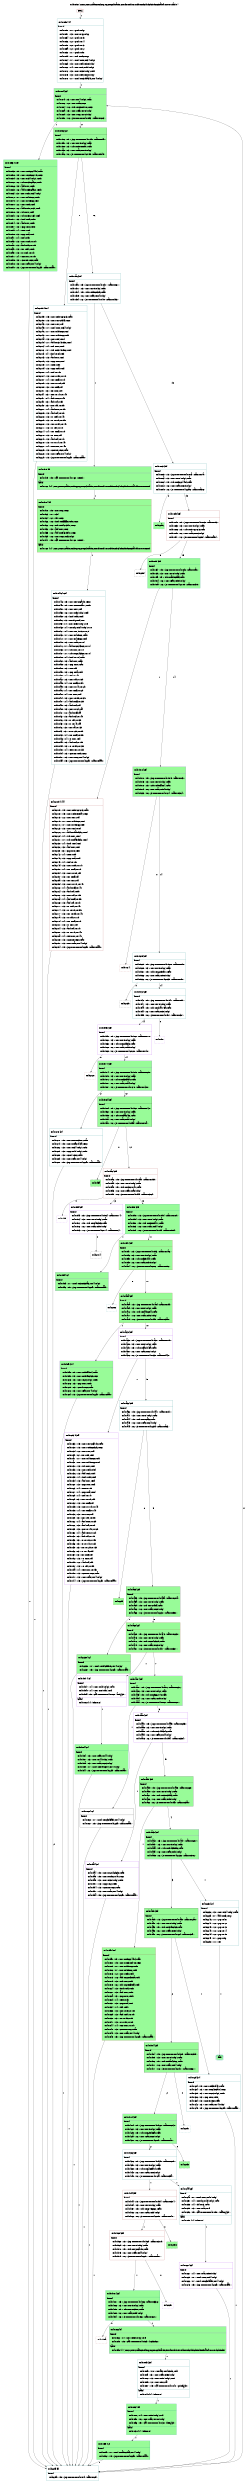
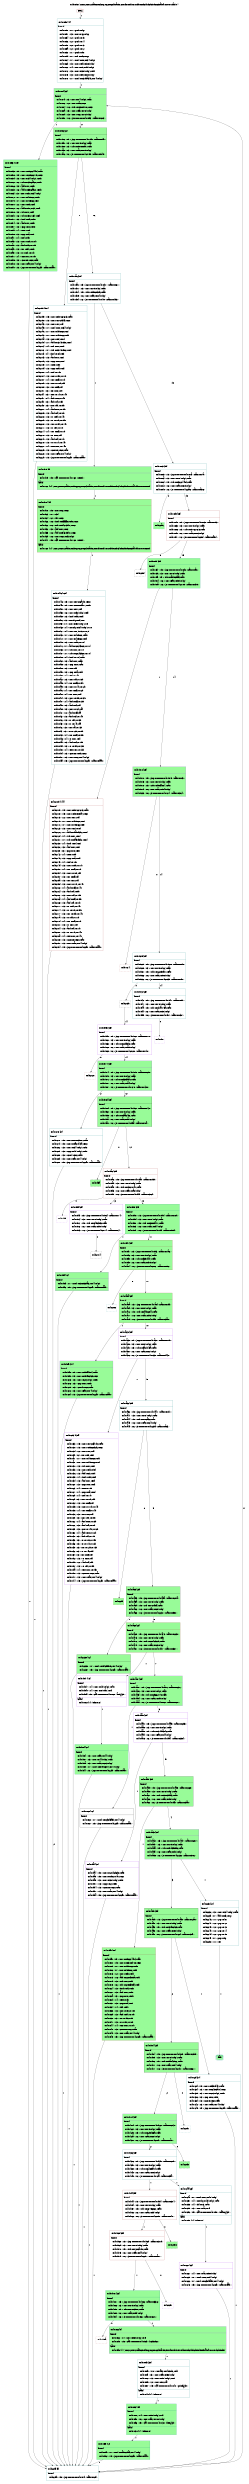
(142, 1021) -> (125, 1015)
none -> (58, 1877)
